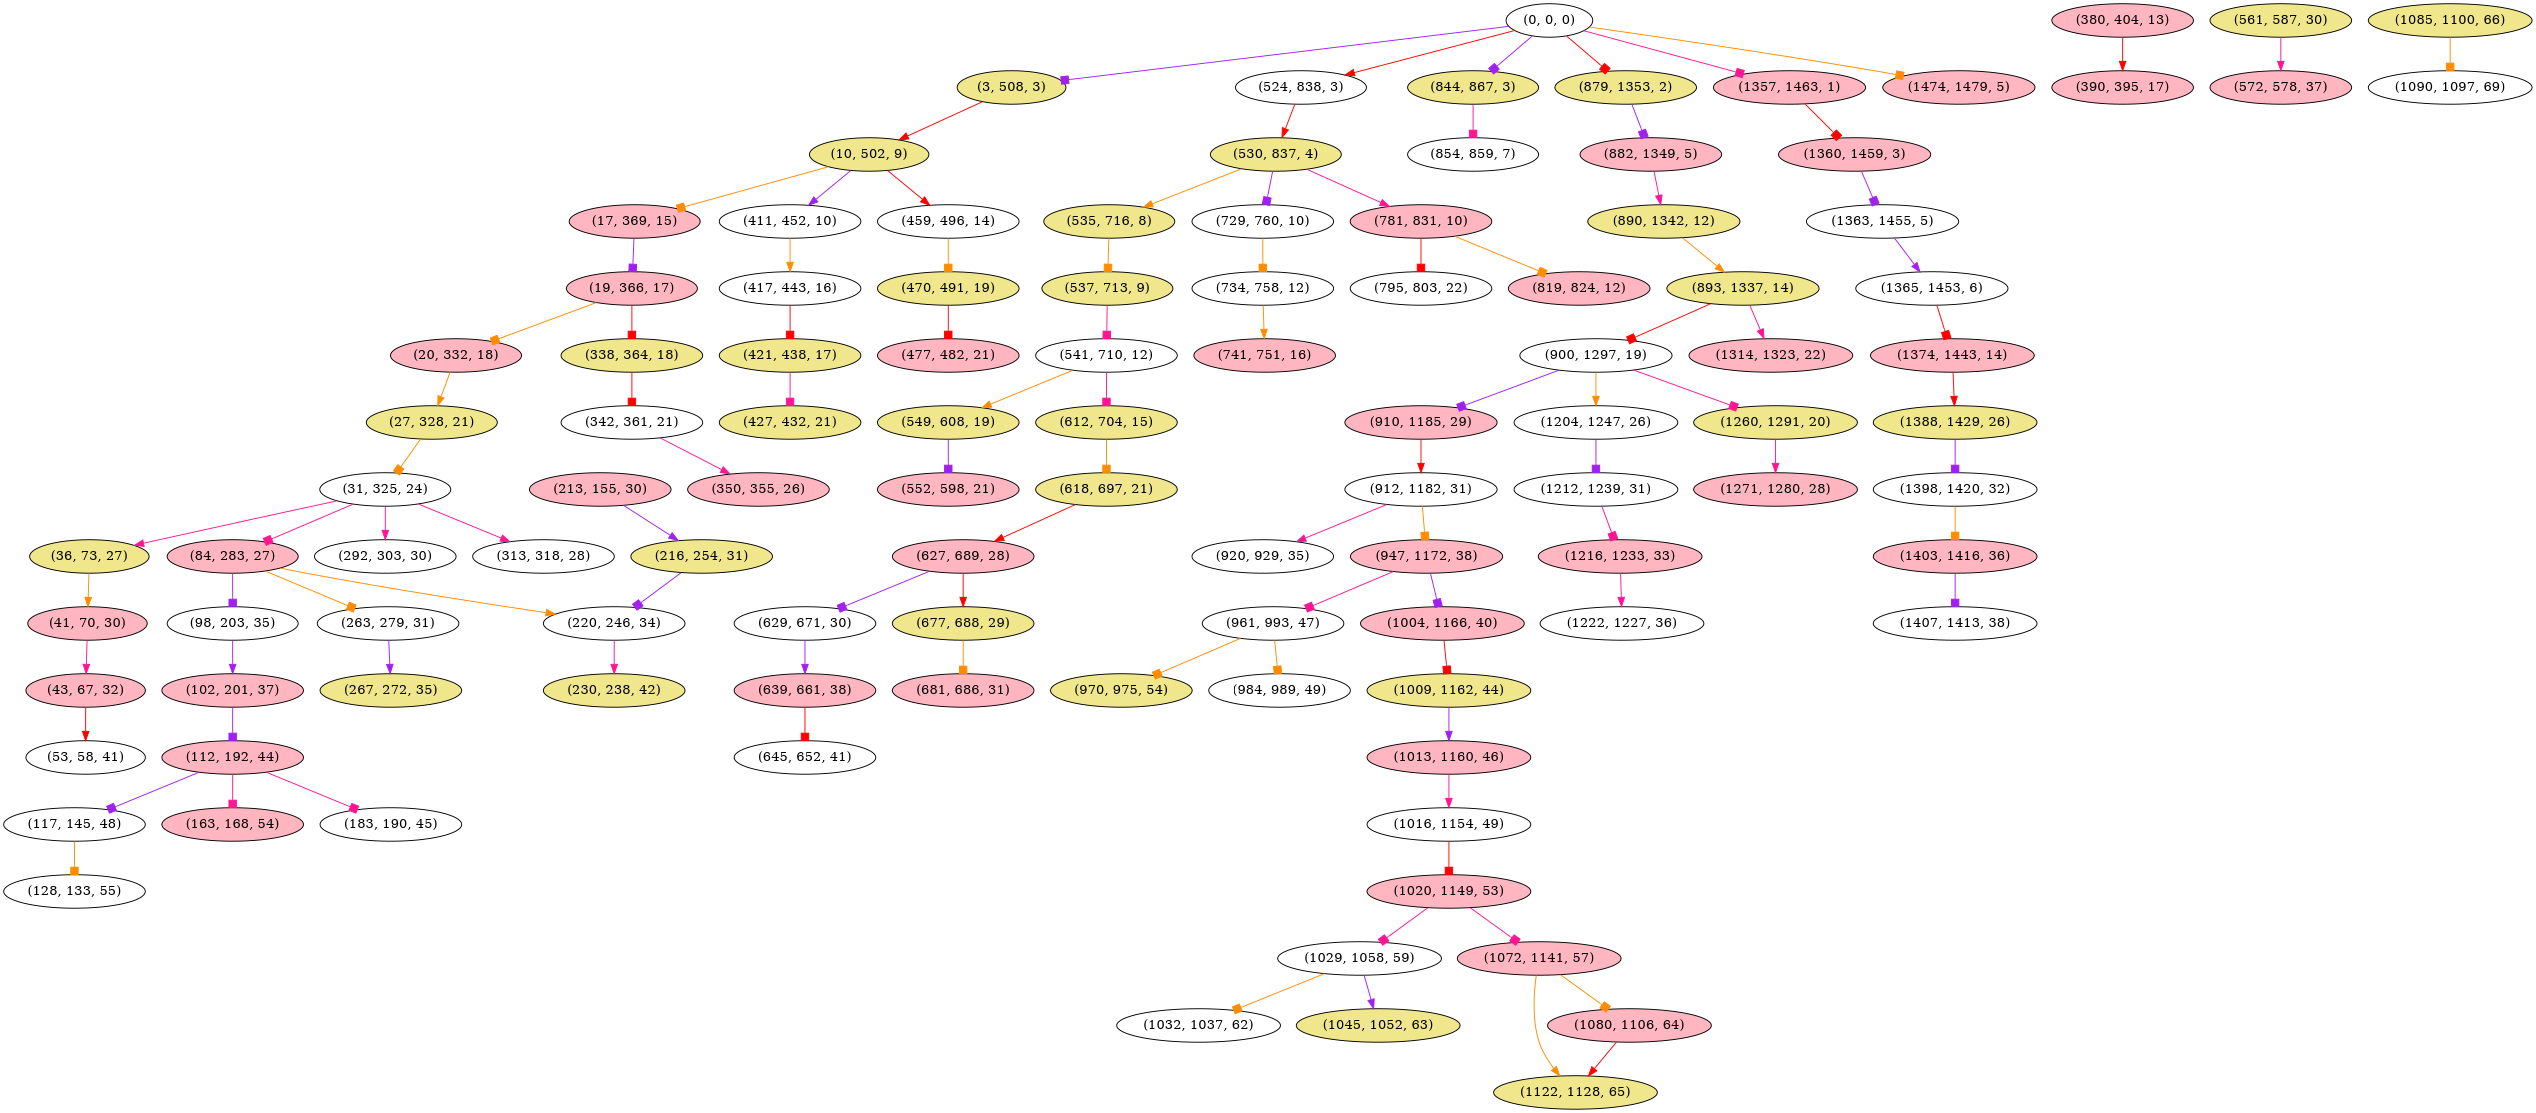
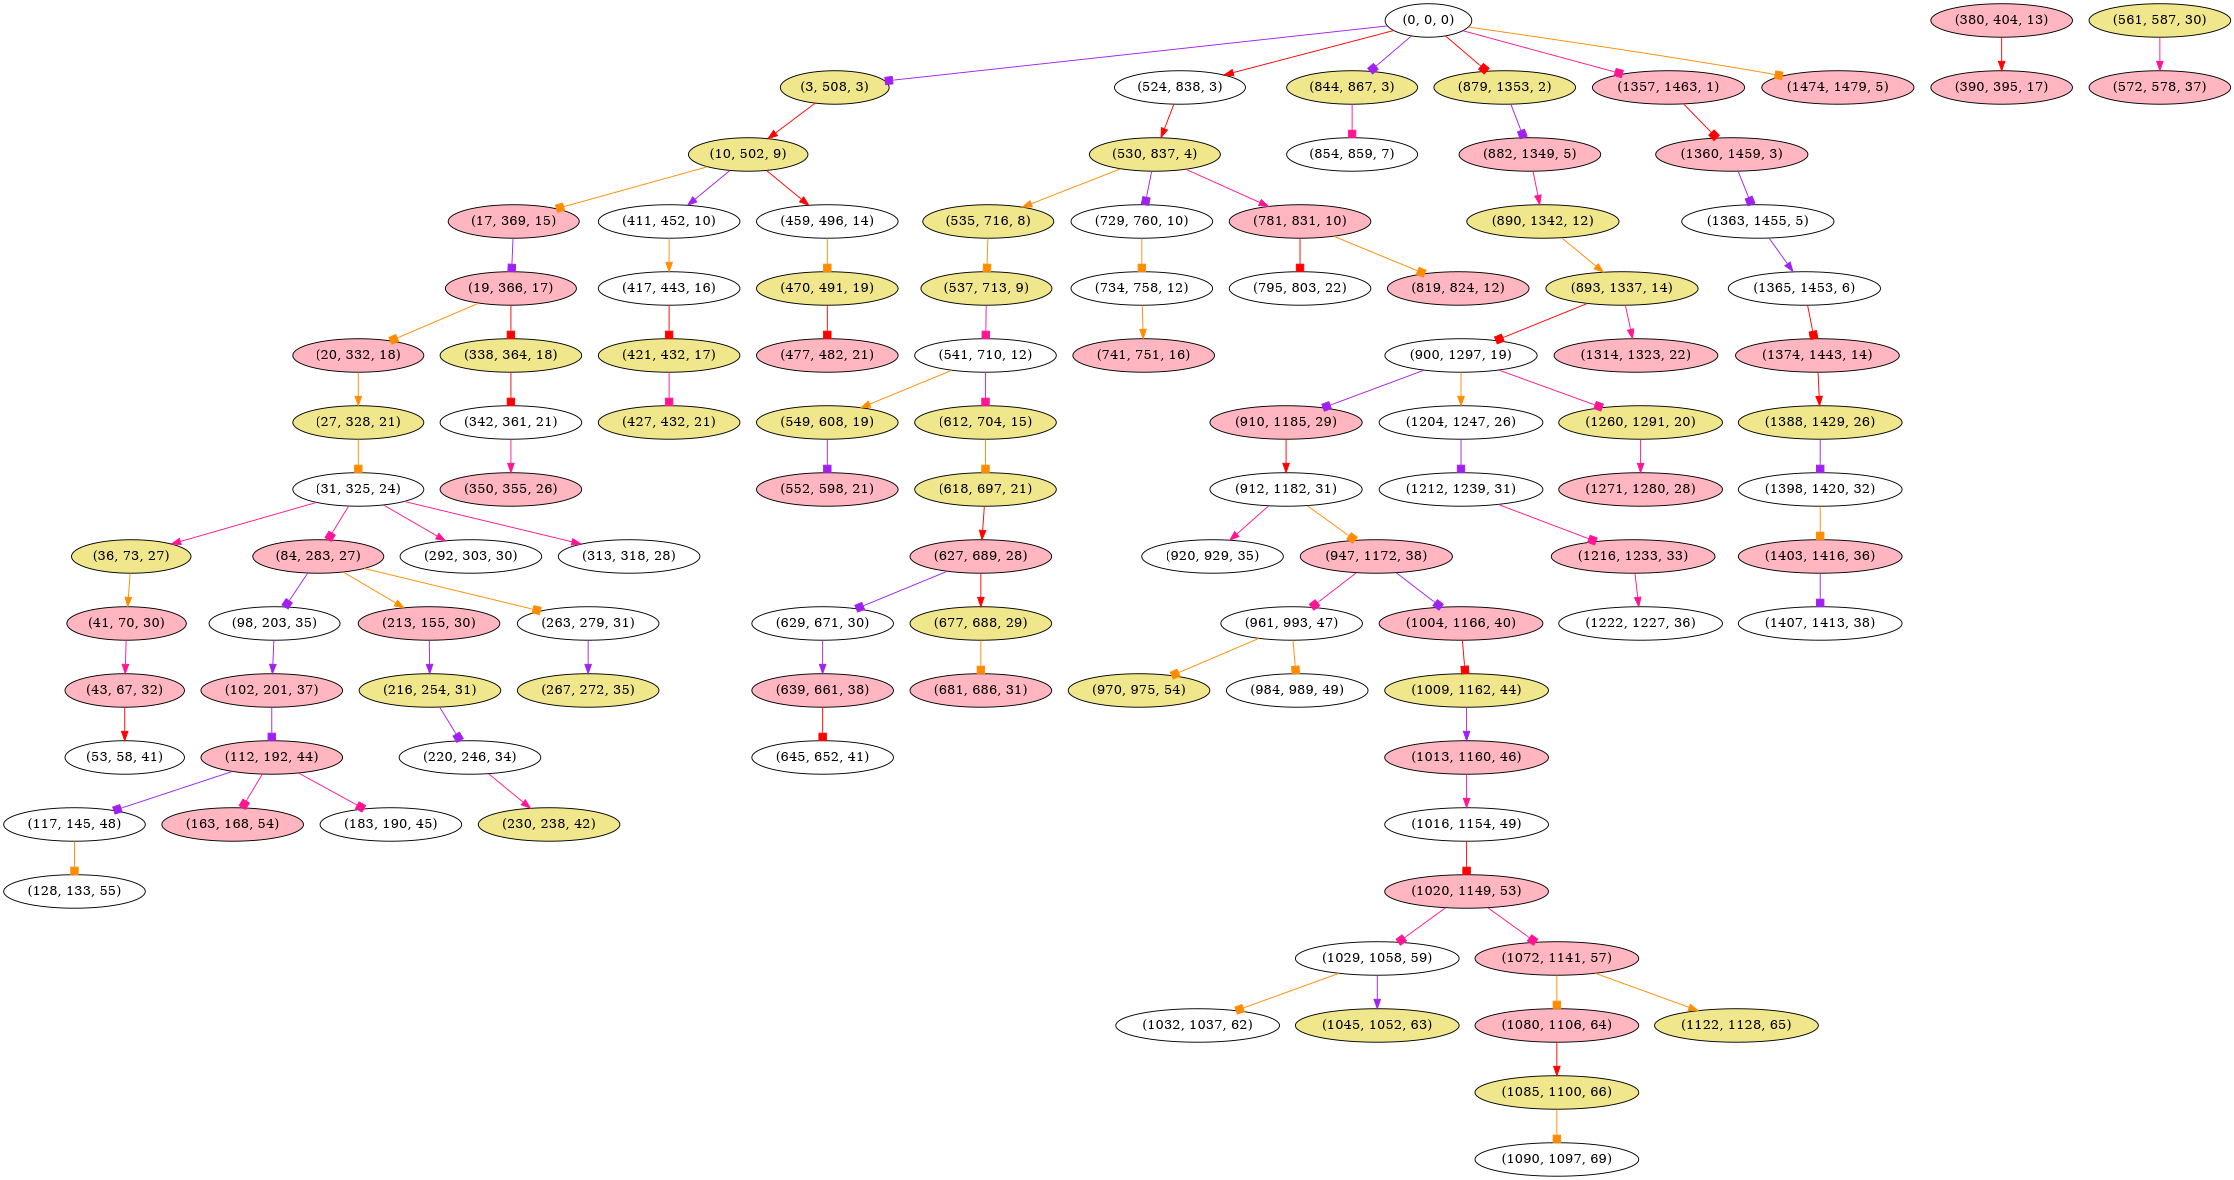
(790, 355) -> (669, 355)
(413, 592) -> (369, 587)
(1605, 1055) -> (1557, 1054)
